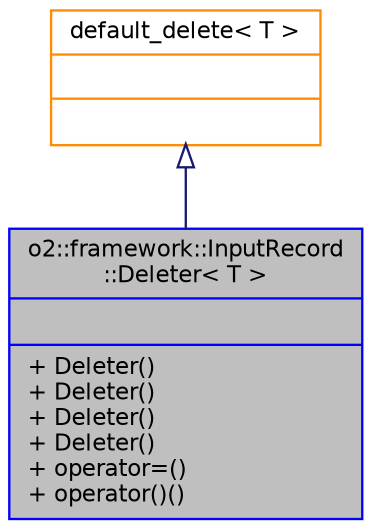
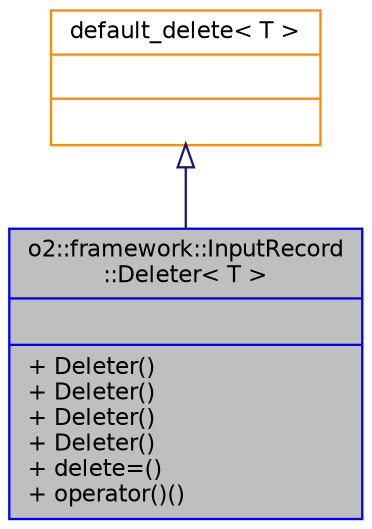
(108, 469) -> (95, 469)
